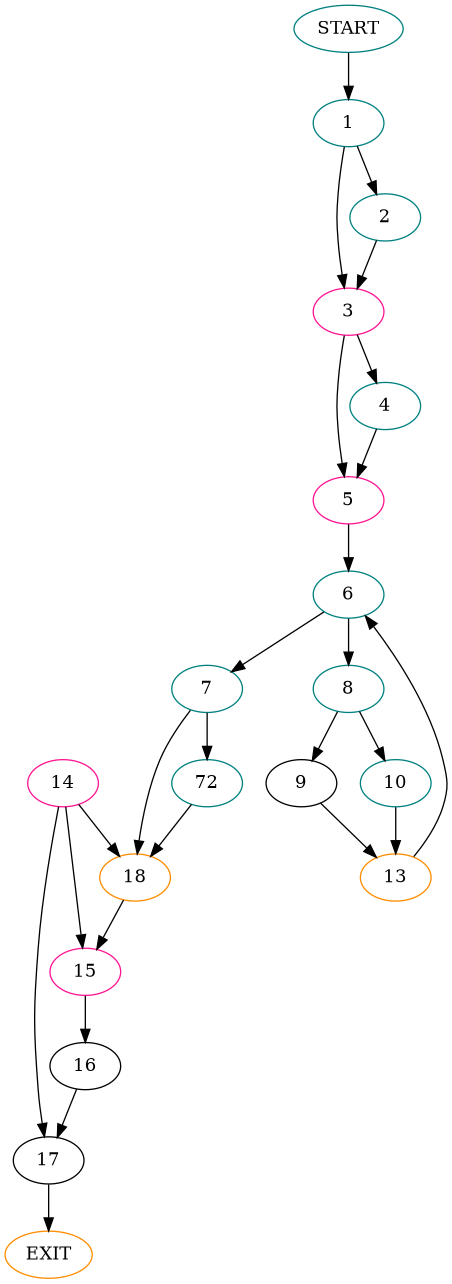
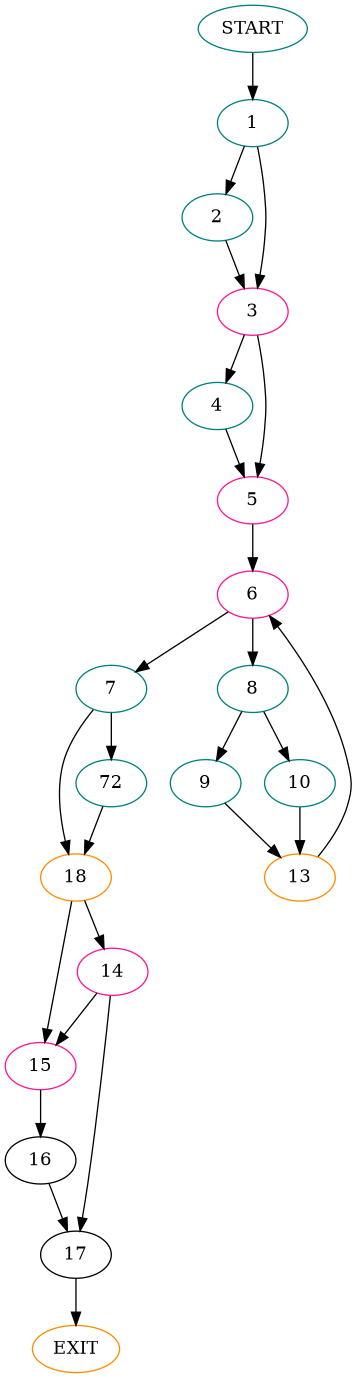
(349, 595) -> (253, 595)
(301, 783) -> (206, 783)
(95, 825) -> (92, 919)
